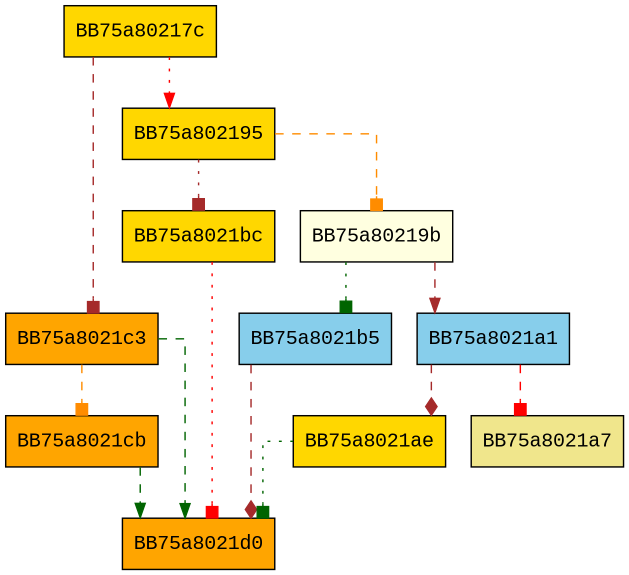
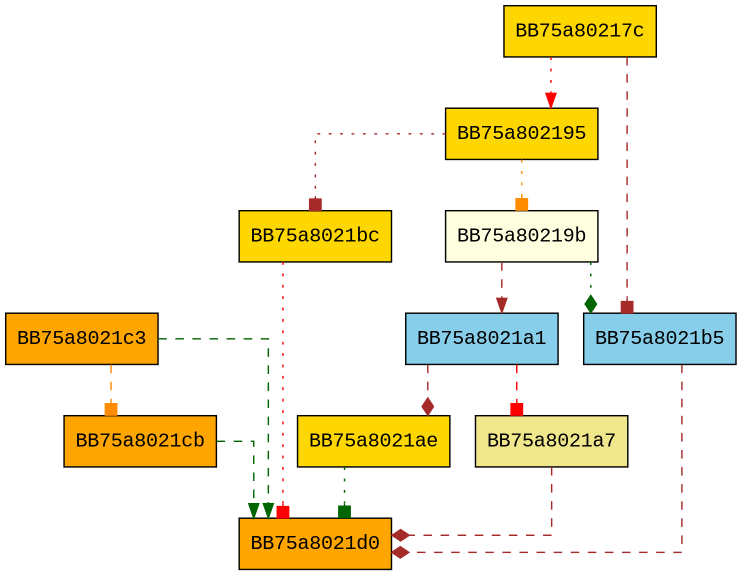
(357, 134) -> (522, 178)
(93, 178) -> (627, 178)
(346, 280) -> (591, 279)
none -> (515, 535)
